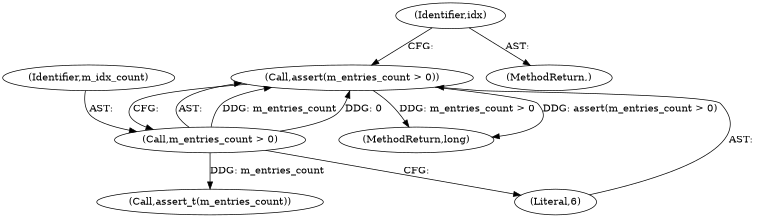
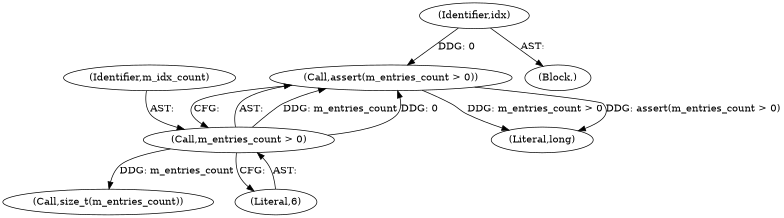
(422, 47) -> (457, 47)
(549, 78) -> (558, 78)
(676, 97) -> (272, 172)
(416, 140) -> (542, 140)
(210, 202) -> (108, 202)
